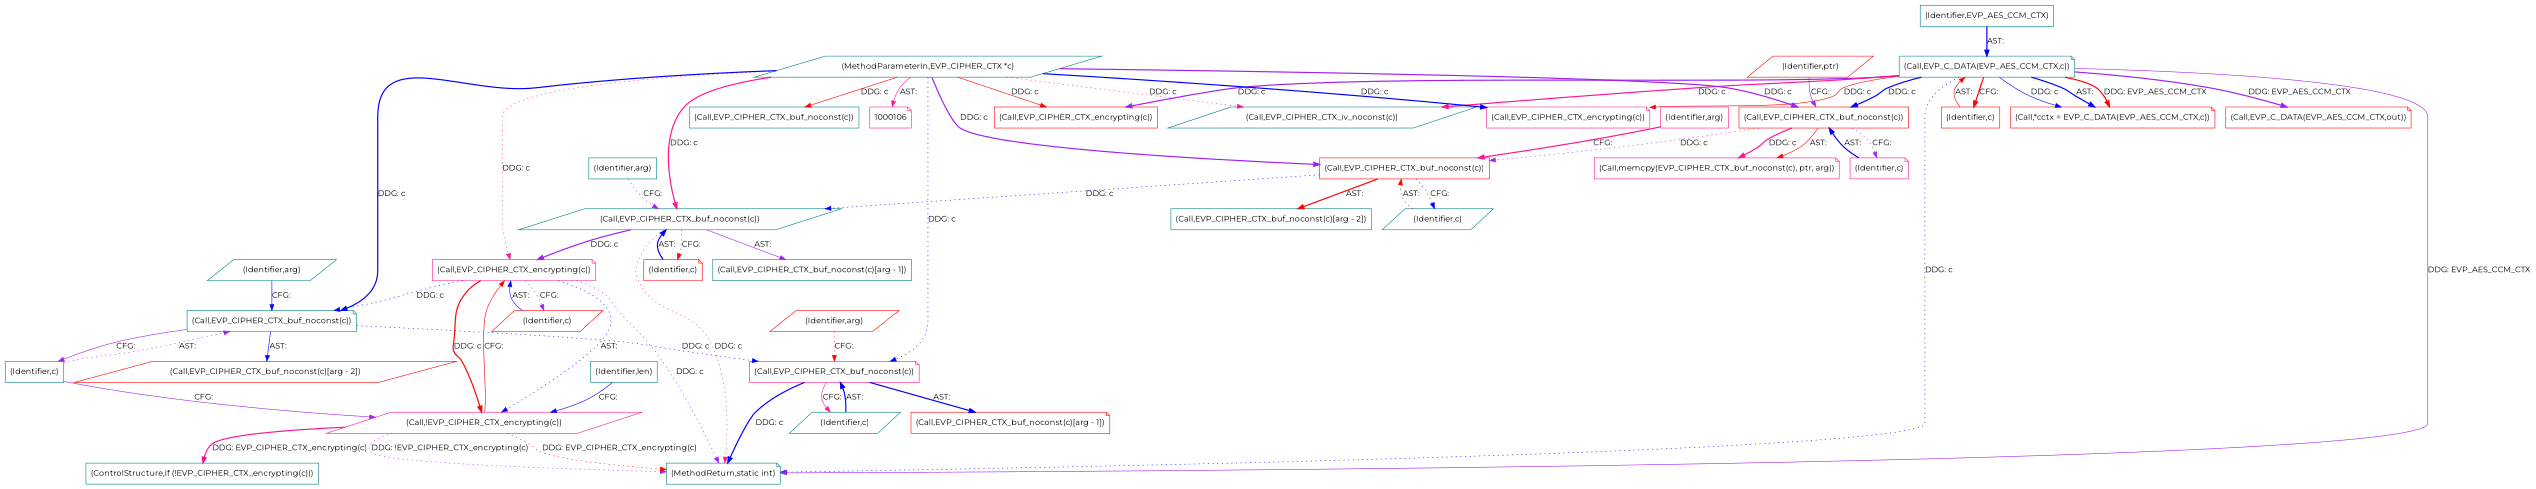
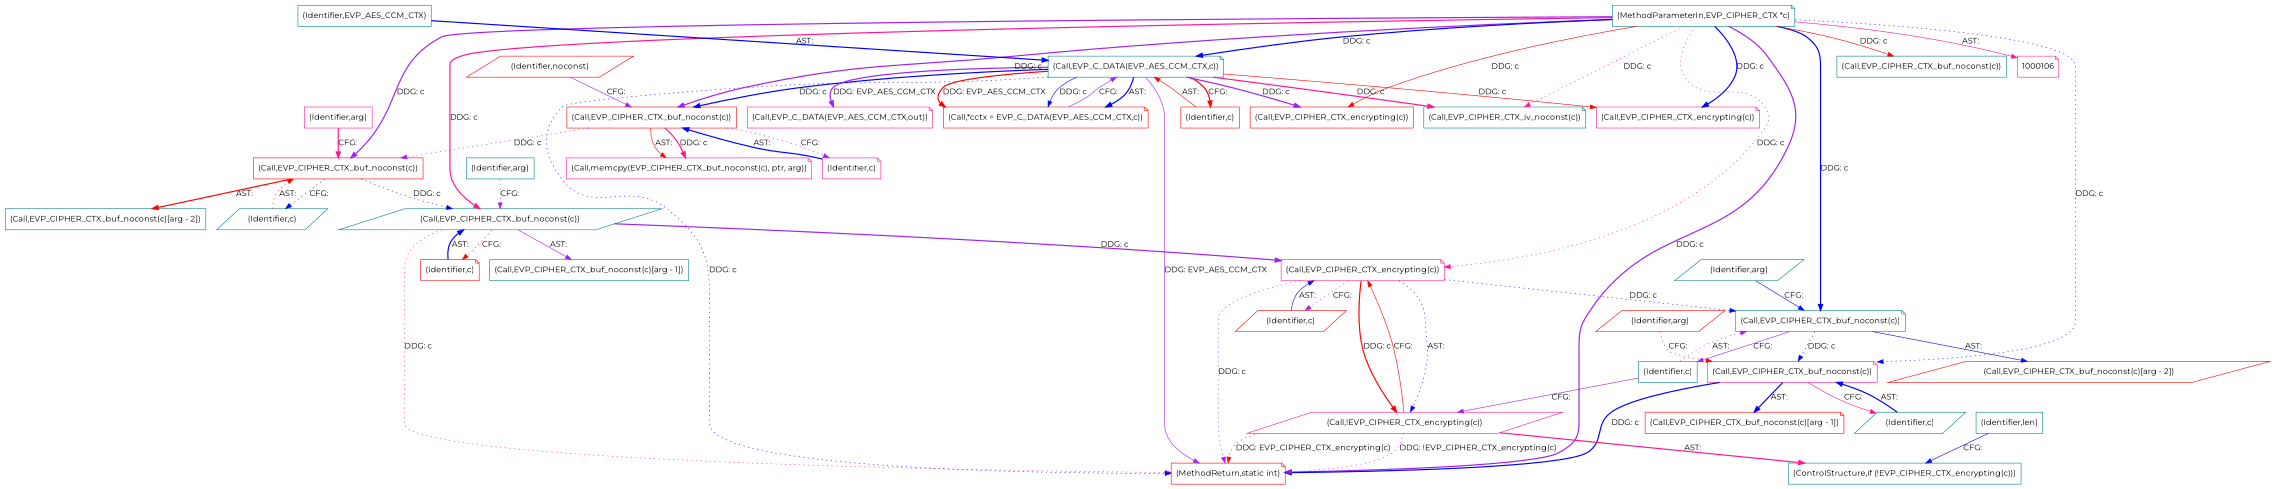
none -> (1376, 34)
(928, 67) -> (1704, 16)
(1810, 67) -> (550, 67)
none -> (1091, 95)
(1322, 118) -> (1505, 118)
(2318, 118) -> (840, 118)
none -> (1587, 315)
(586, 400) -> (1960, 447)
(290, 448) -> (1694, 448)
(723, 474) -> (1228, 474)
